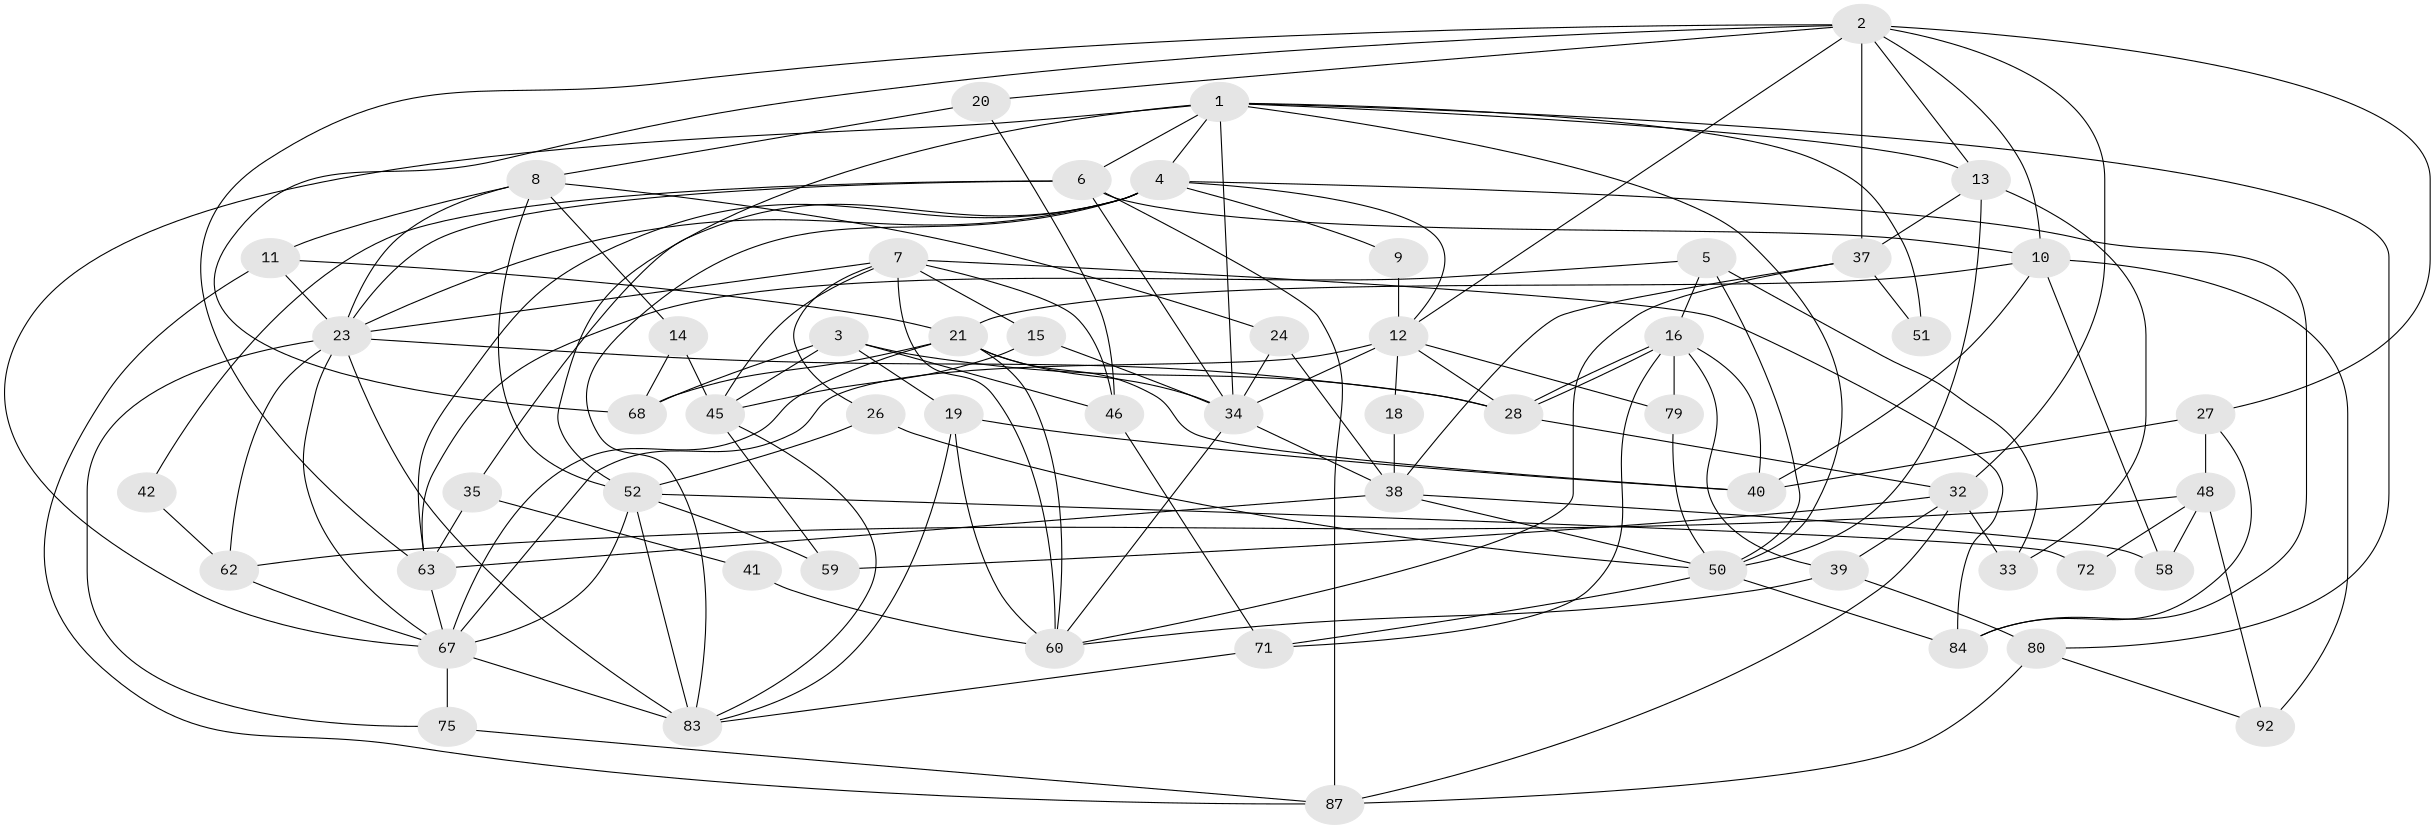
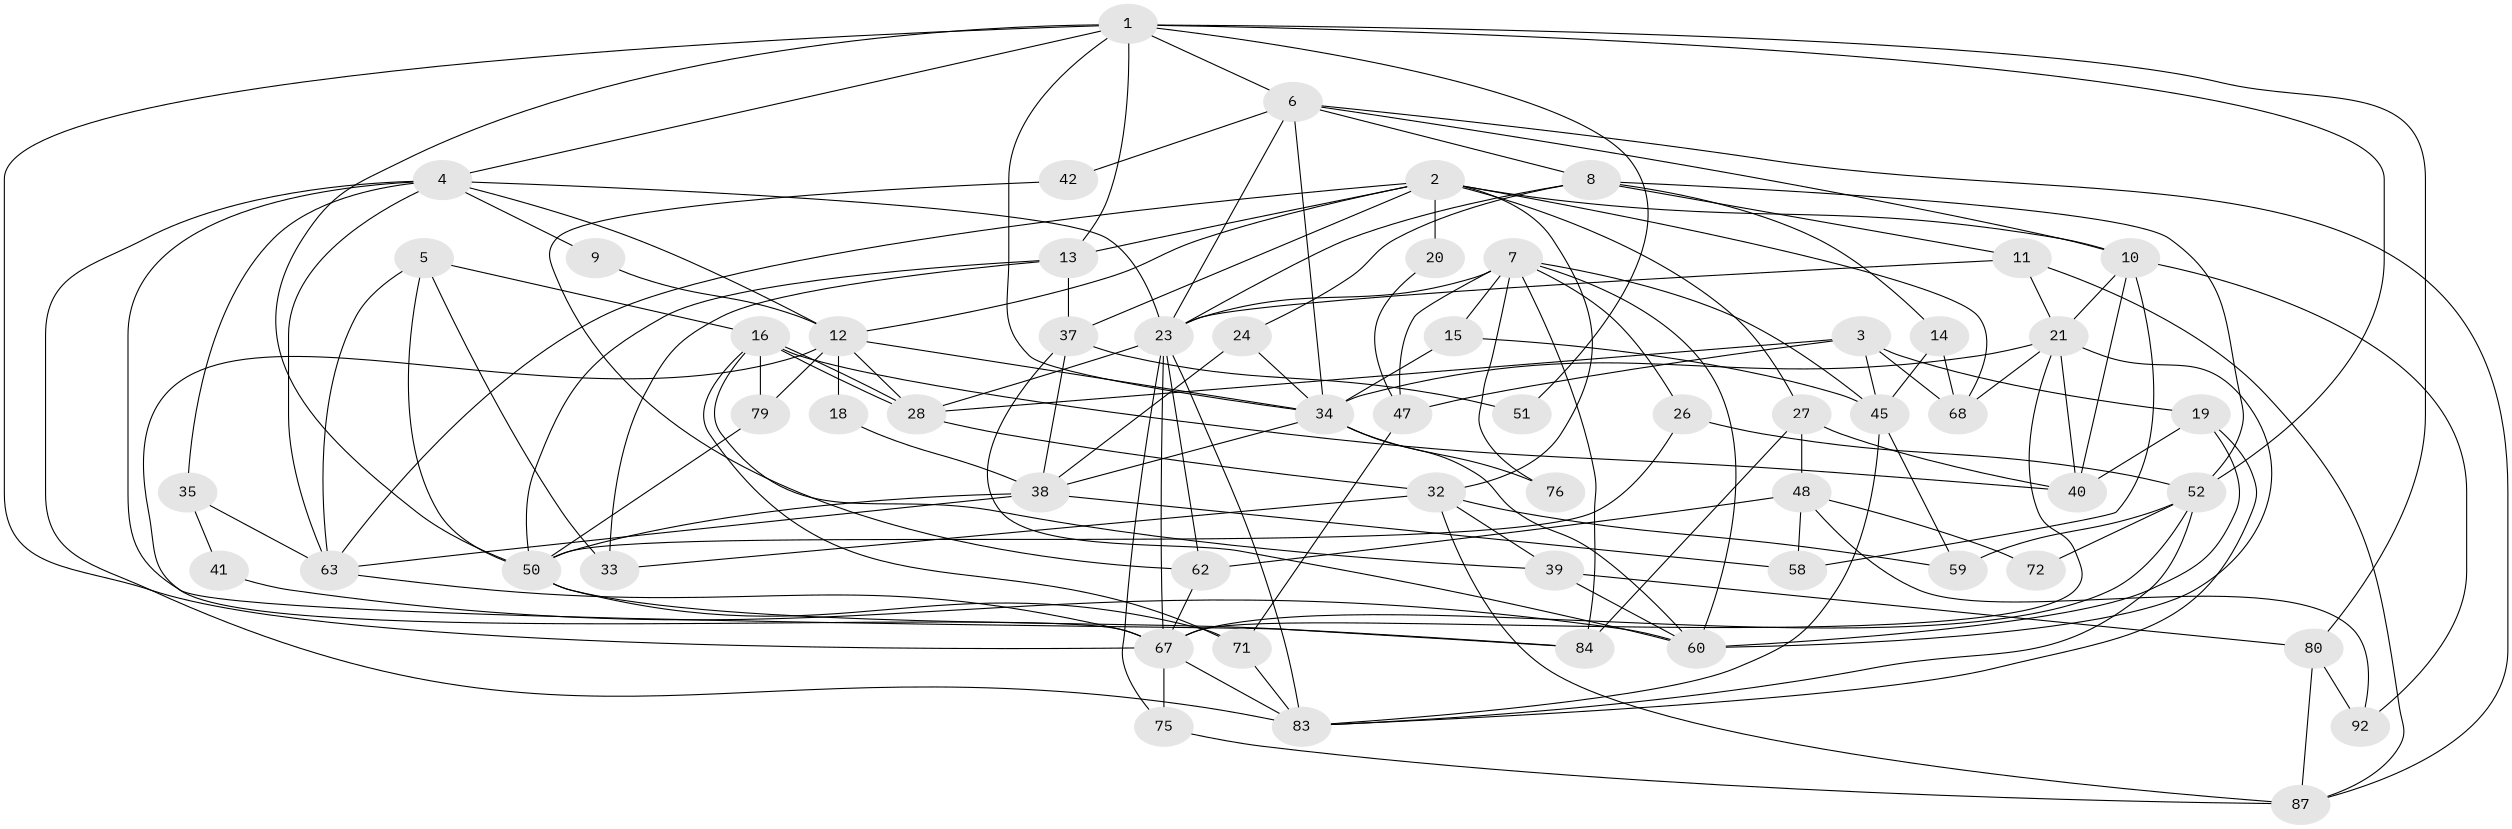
(739, 144) -> (1442, 141)
(1114, 414) -> (1403, 414)
none -> (1555, 492)
